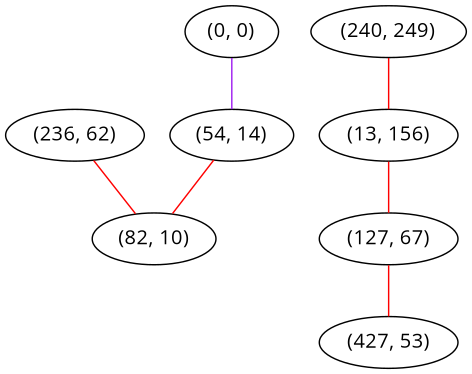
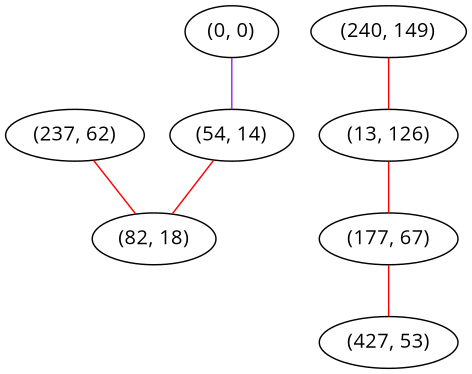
(389, 32) -> (389, 32)
(75, 135) -> (75, 135)
(389, 135) -> (389, 135)
(154, 239) -> (154, 239)
(389, 239) -> (389, 239)
